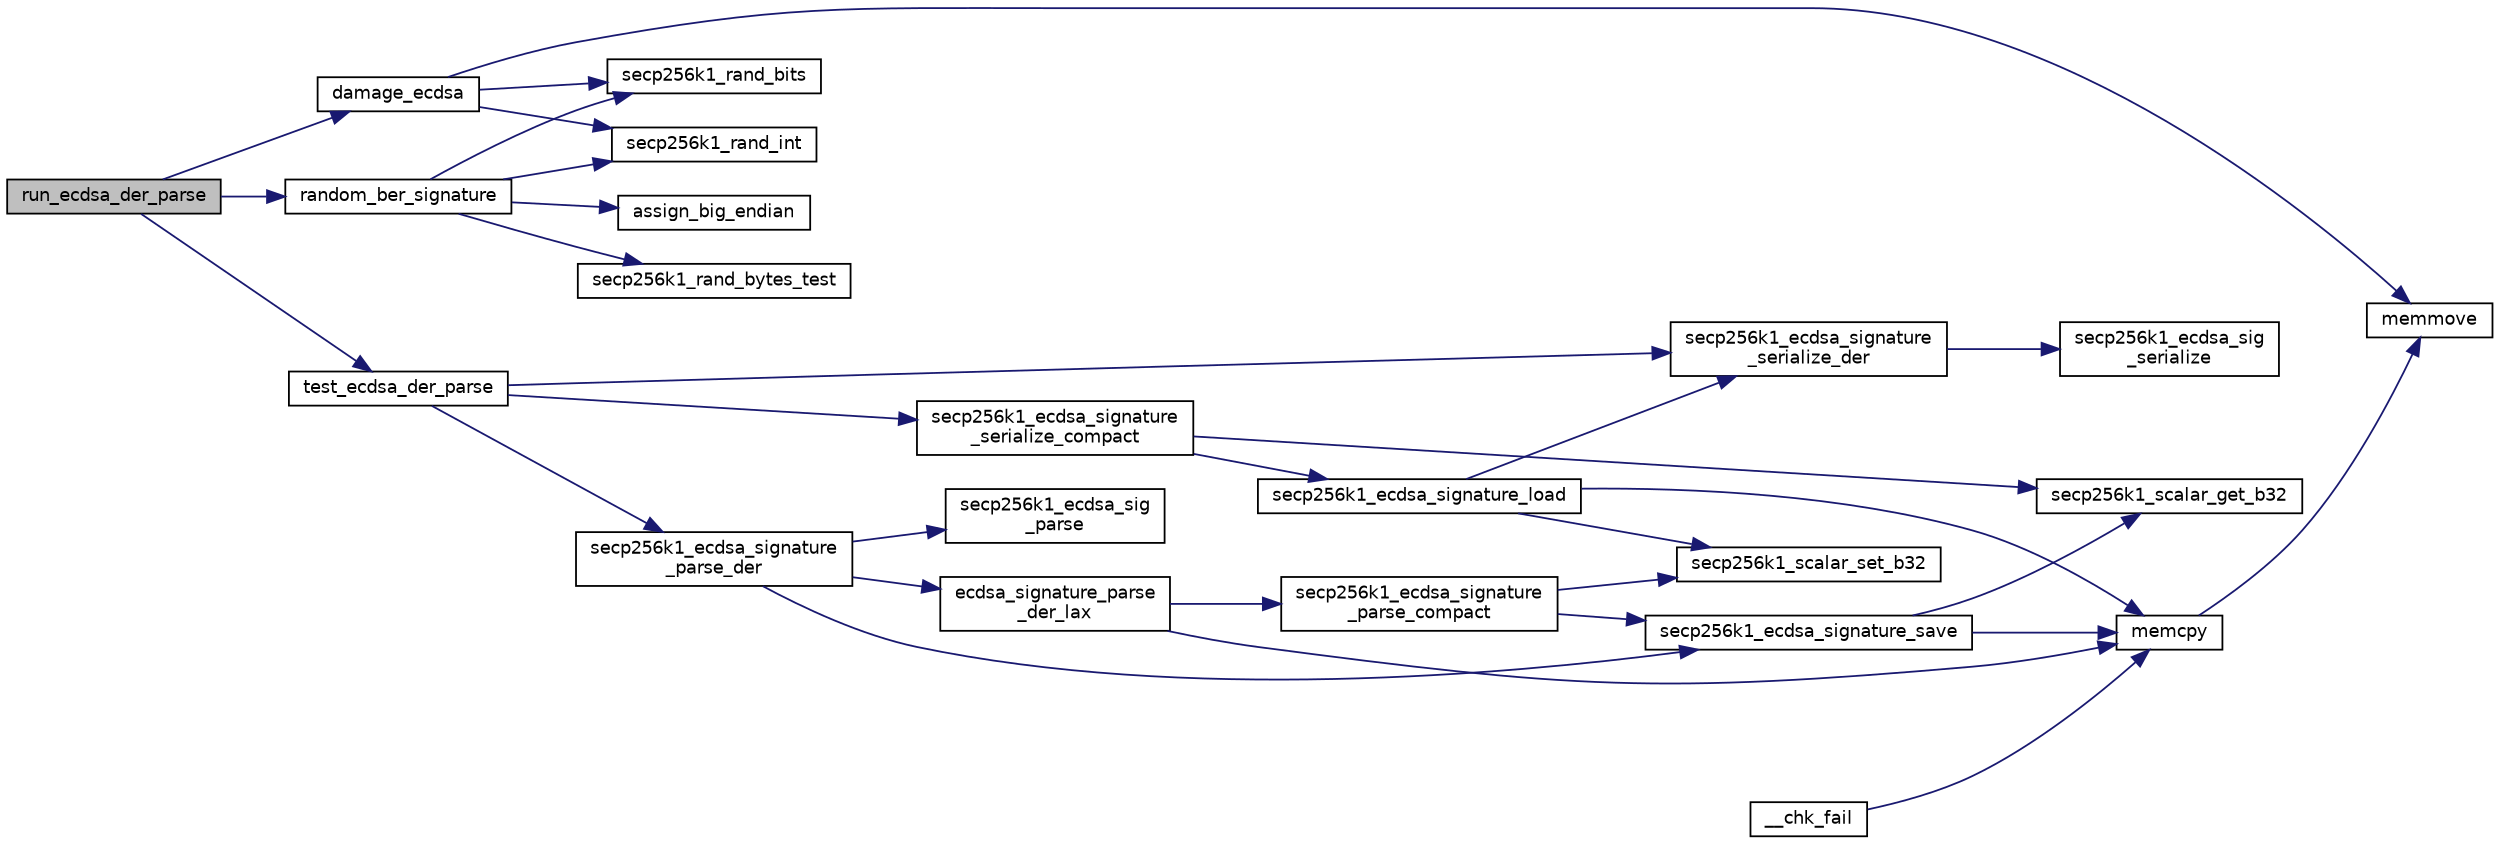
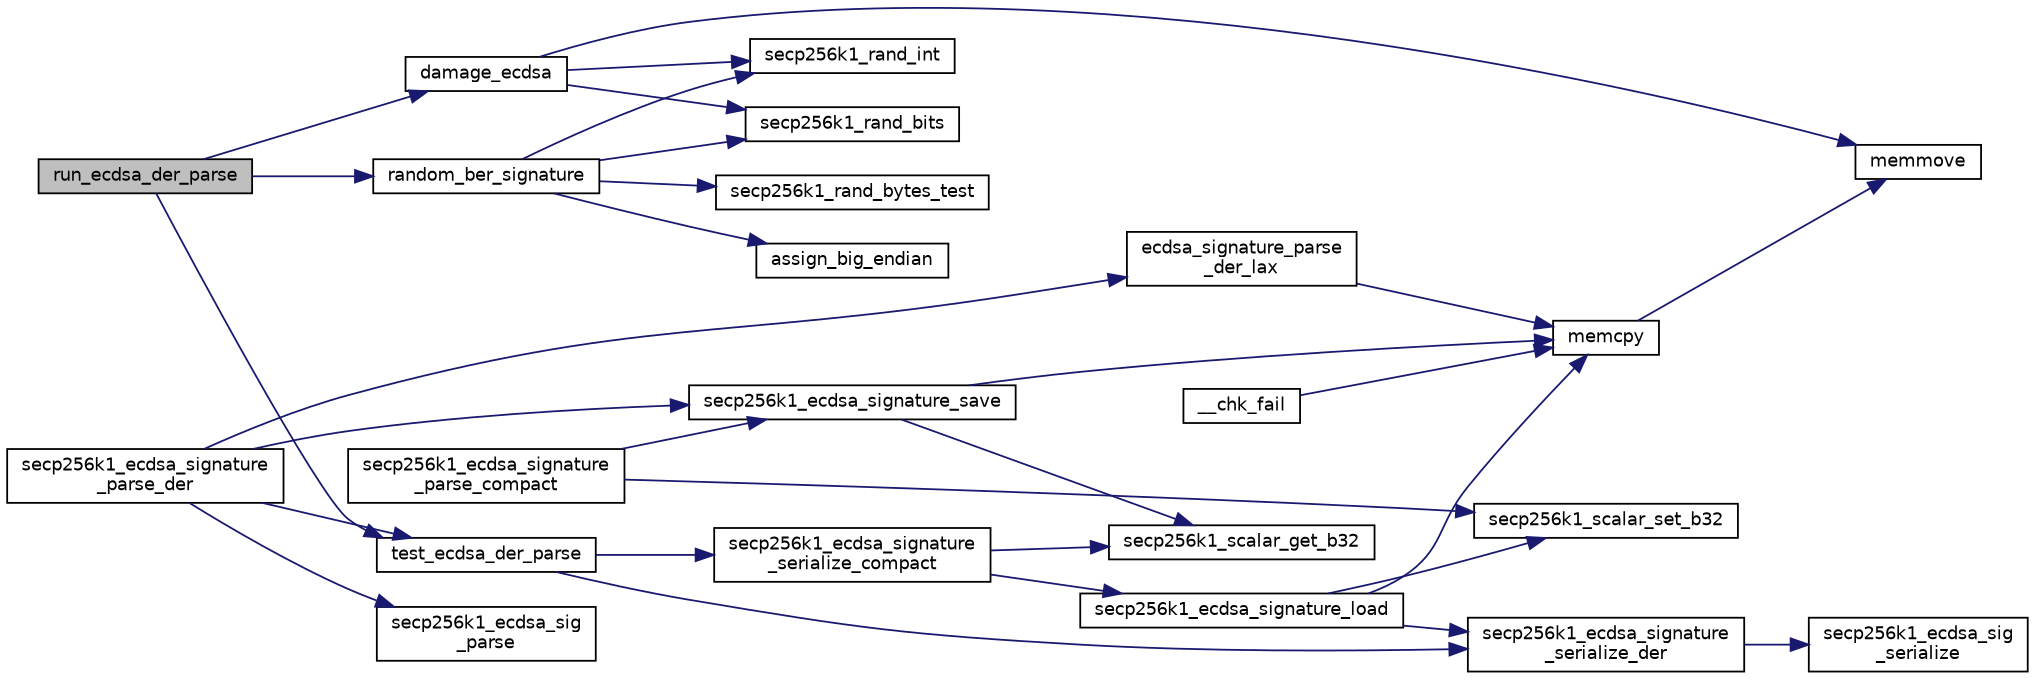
(539, 465) -> (328, 518)
(1216, 604) -> none
